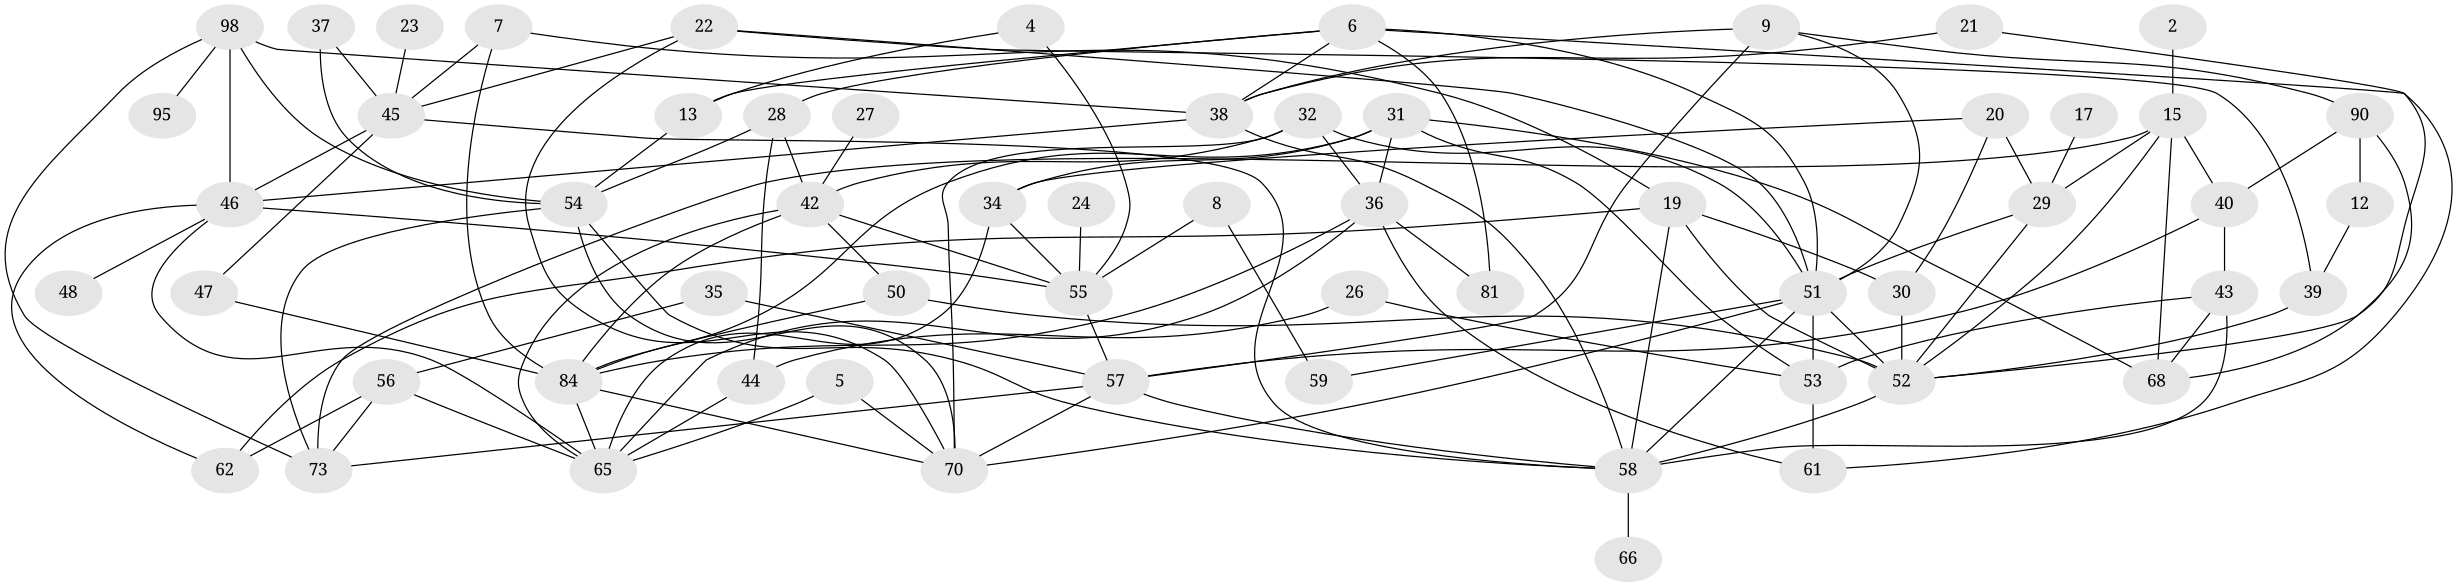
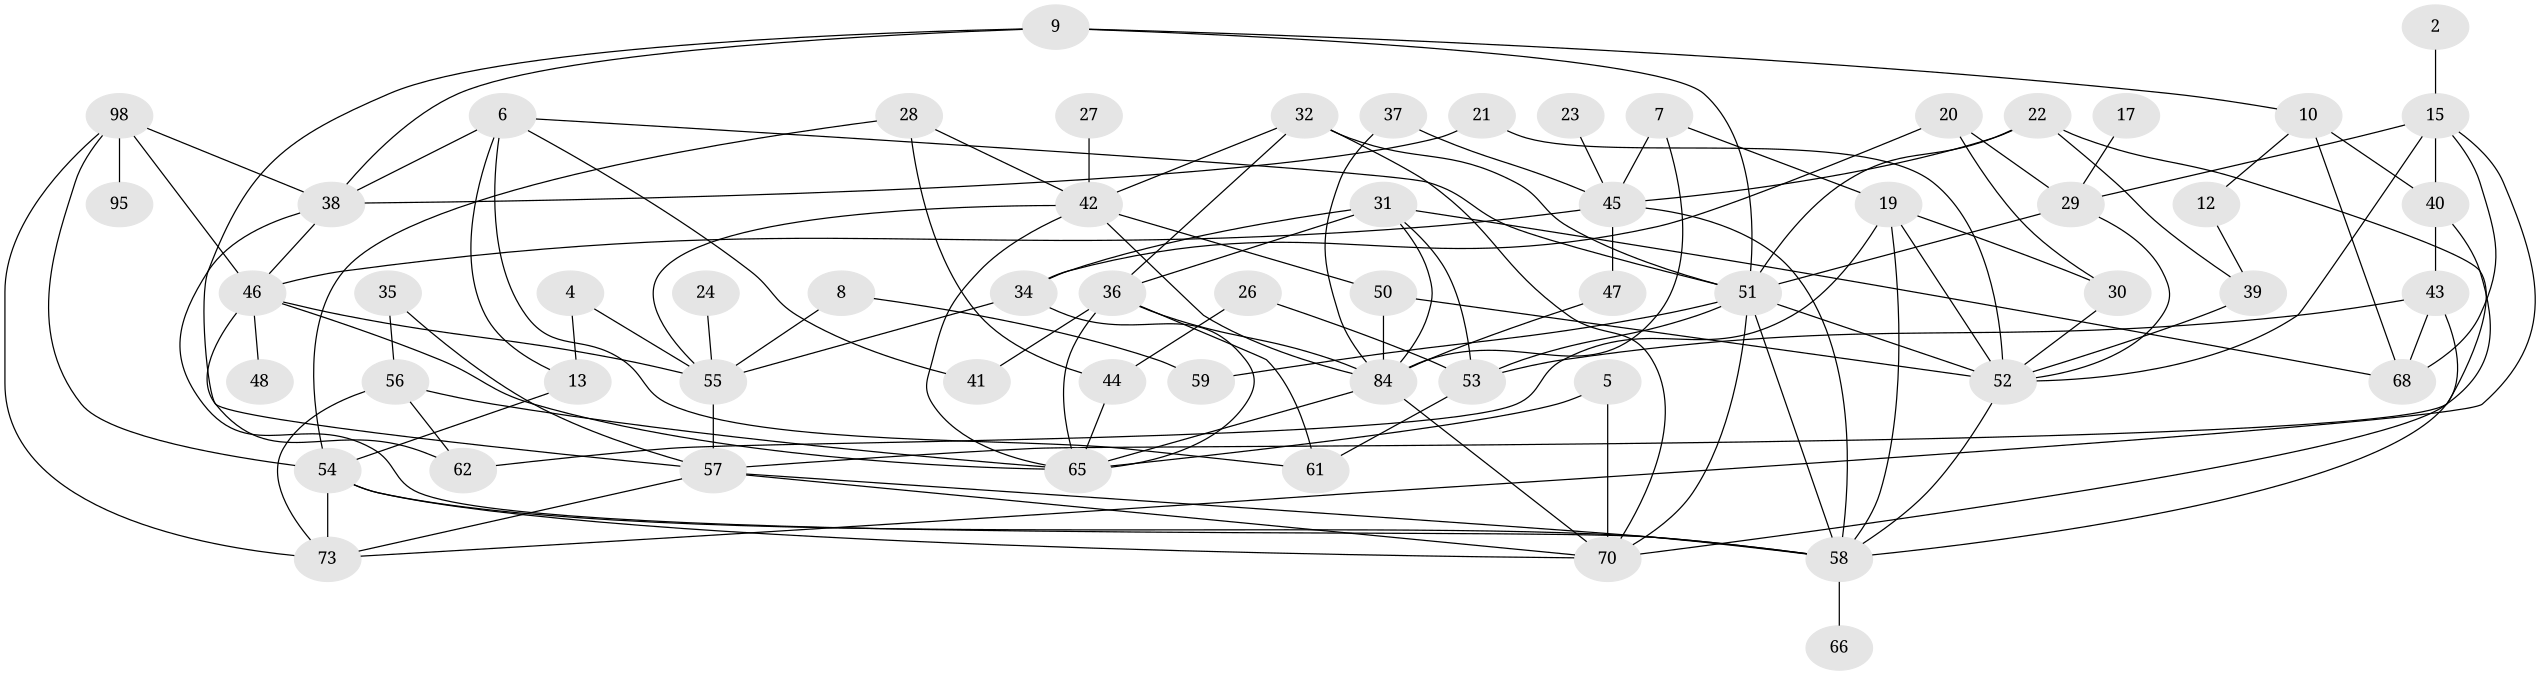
(1059, 56) -> none
(2360, 116) -> (2309, 116)
(340, 129) -> (1325, 253)
(1490, 293) -> (977, 382)
